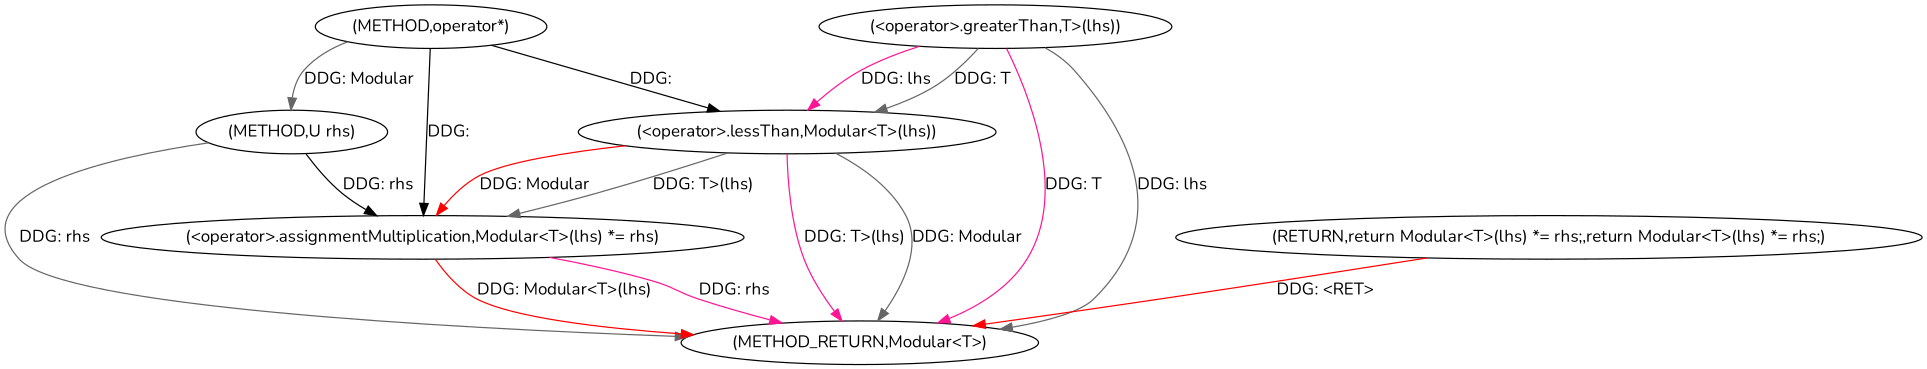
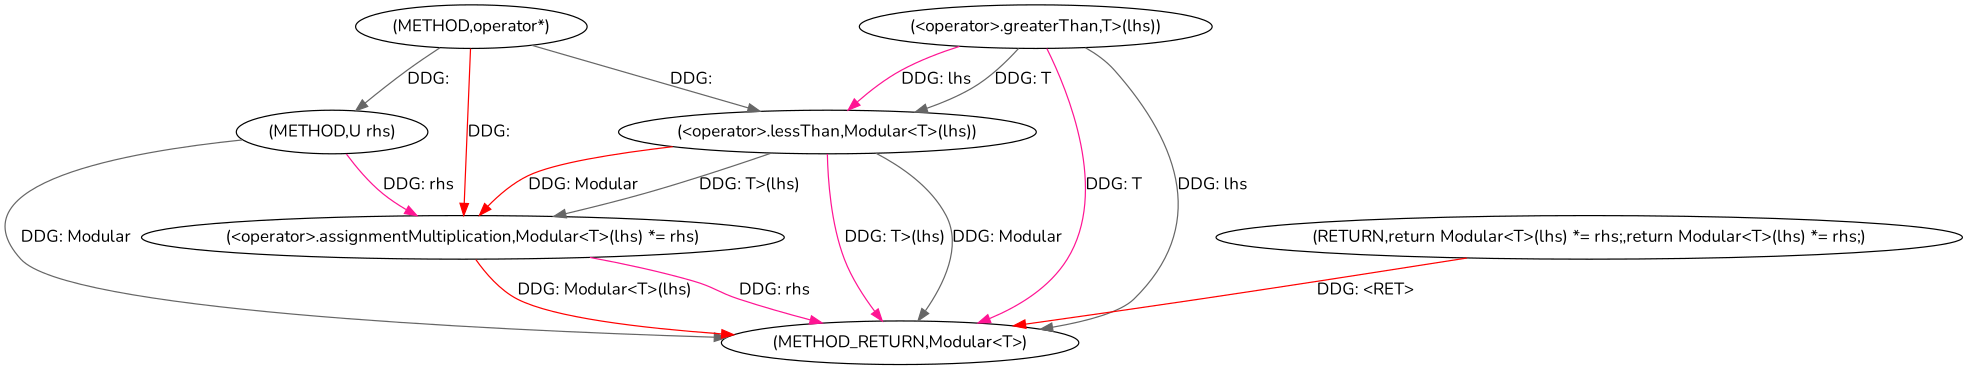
(600, 77) -> (640, 77)
(359, 79) -> (431, 79)
(427, 126) -> (467, 126)
(333, 185) -> (373, 185)
(55, 237) -> (76, 237)
